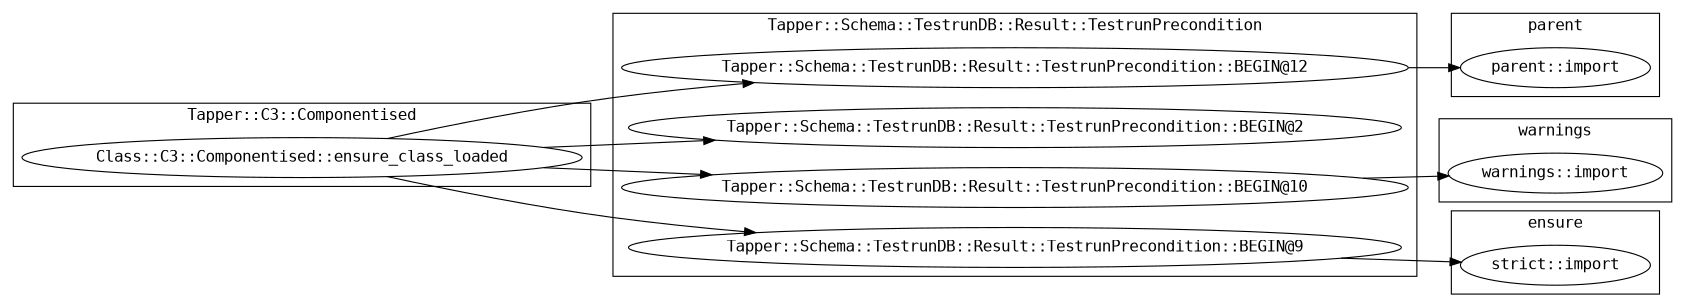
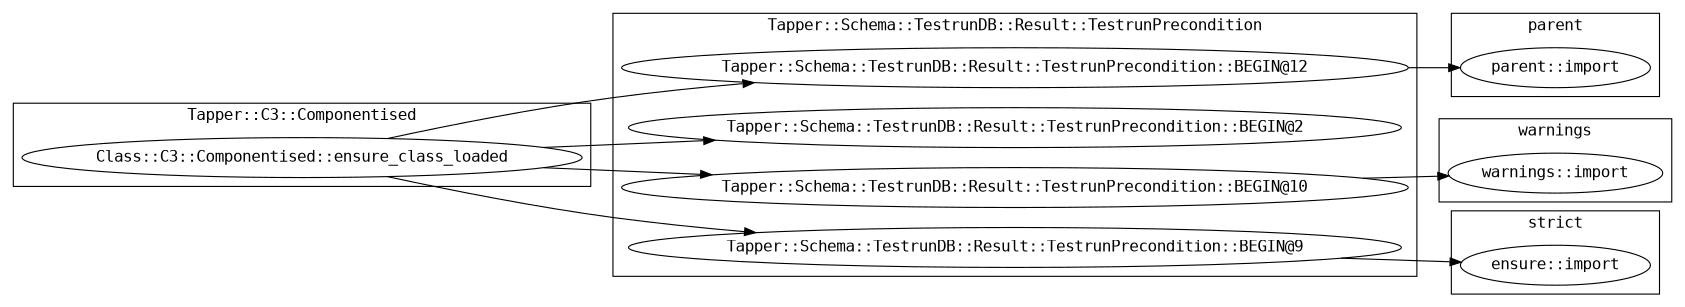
(1555, 224) -> (1555, 224)
(1555, 265) -> (1555, 265)
